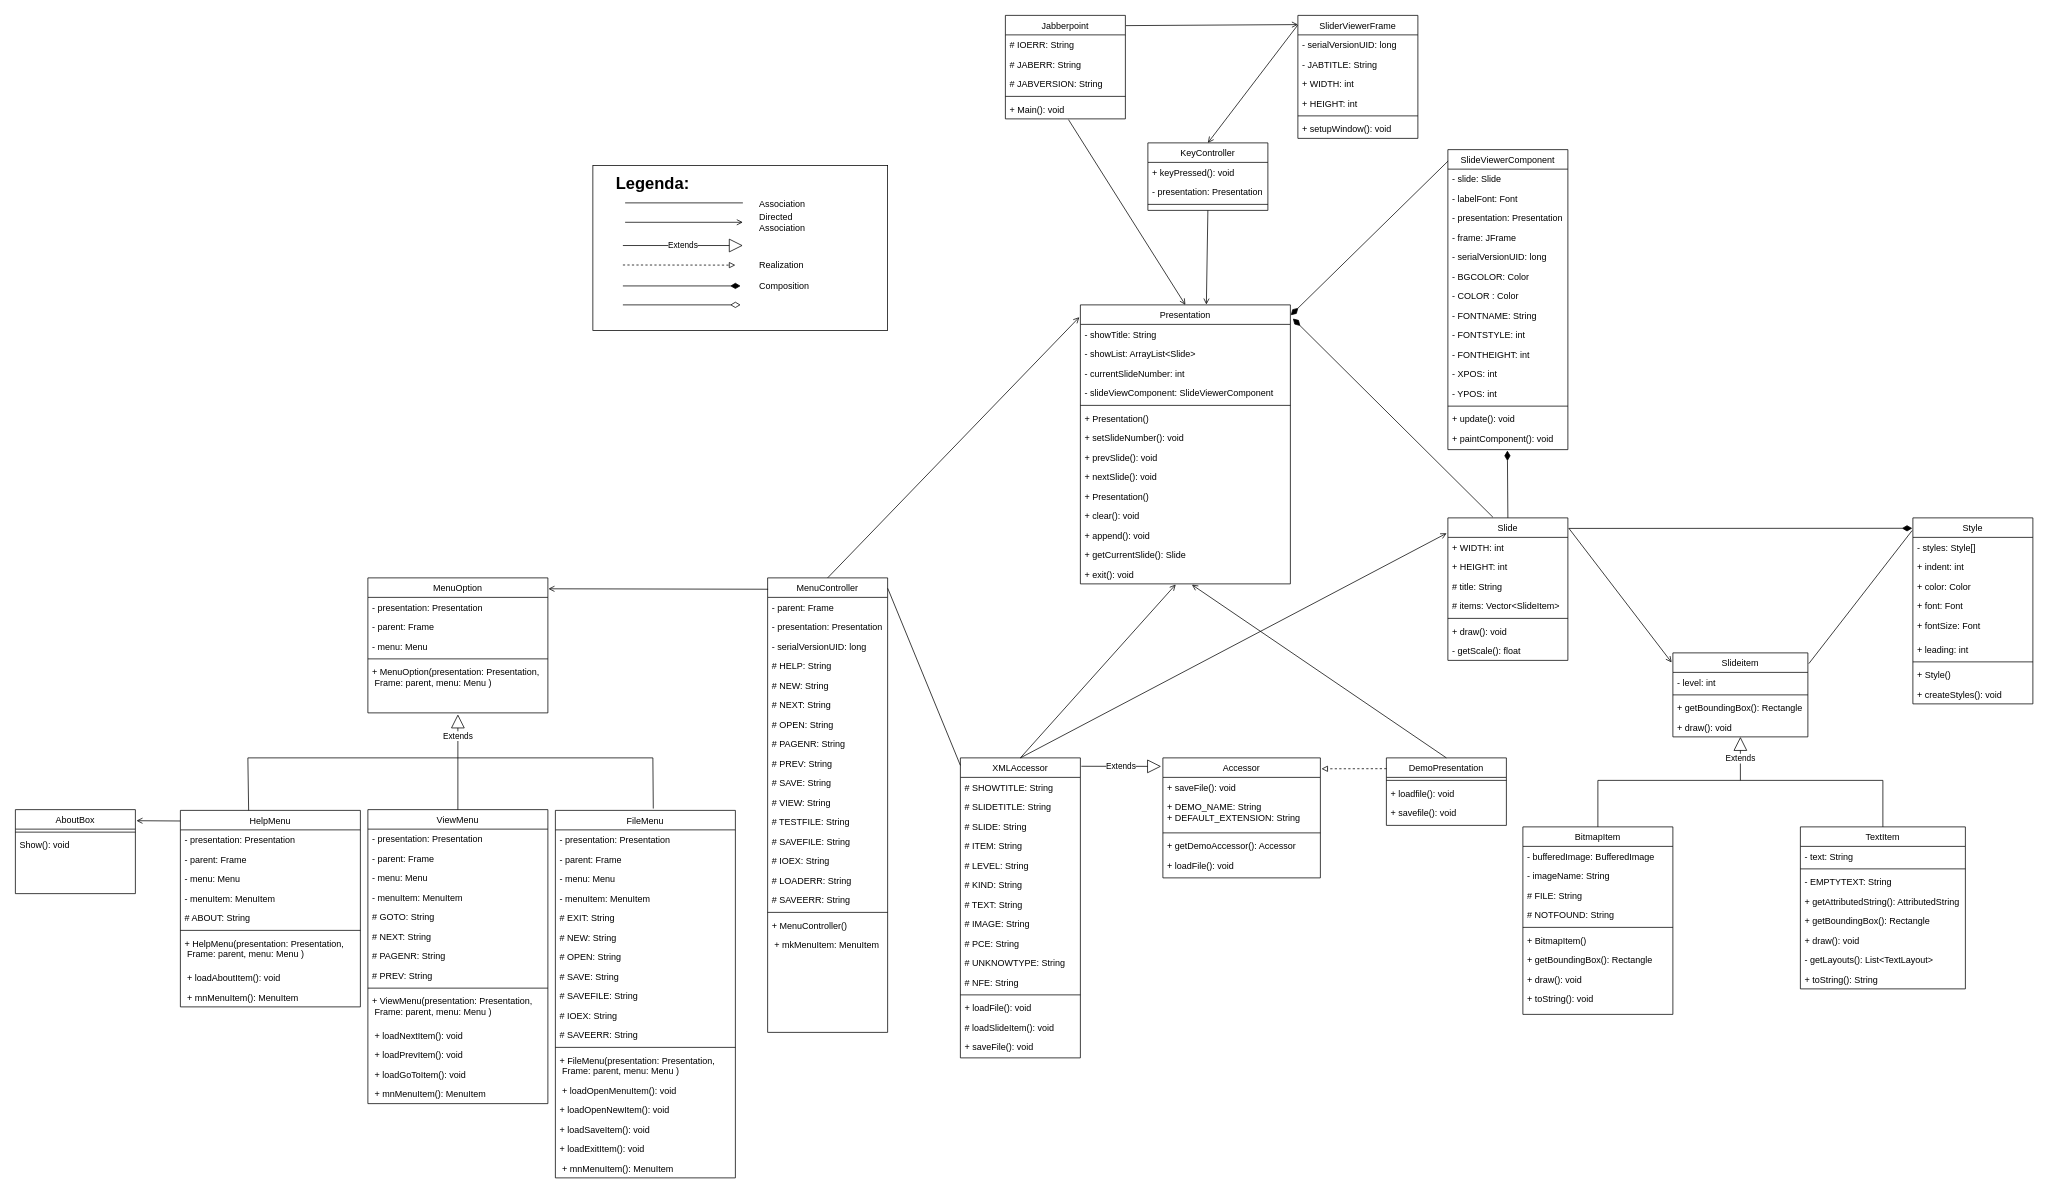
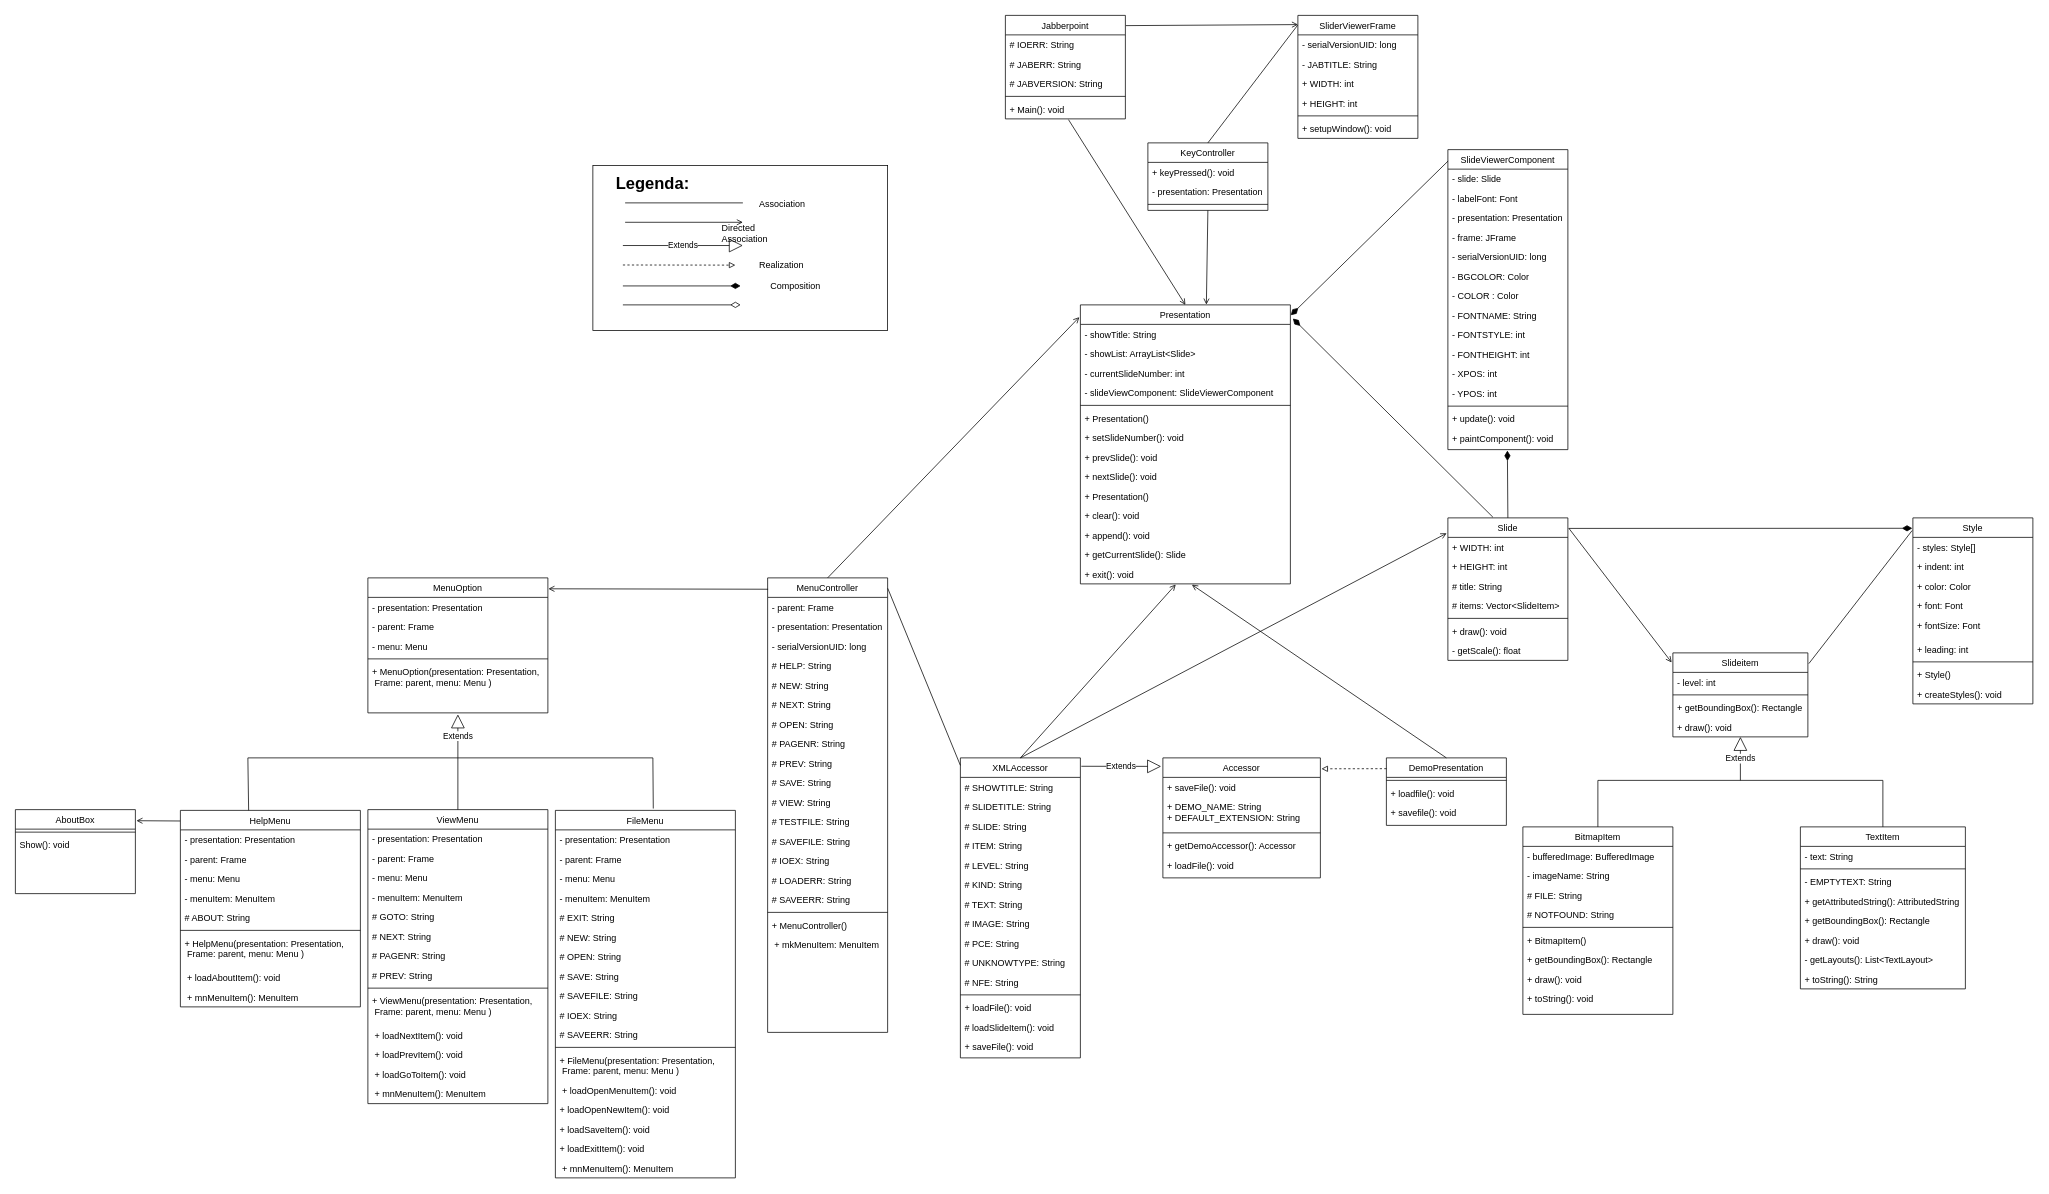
(1211, 139) -> (1210, 140)
(795, 222) -> (758, 234)
(789, 286) -> (800, 286)
